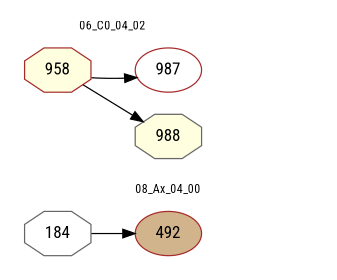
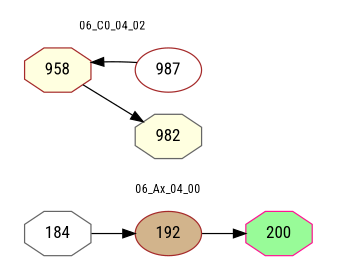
(108, 78) -> (120, 62)
(168, 136) -> (168, 136)
(168, 190) -> (168, 190)
(168, 234) -> (168, 234)
none -> (279, 234)
